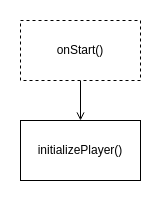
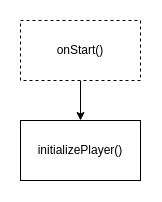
(81, 114) -> (81, 112)
